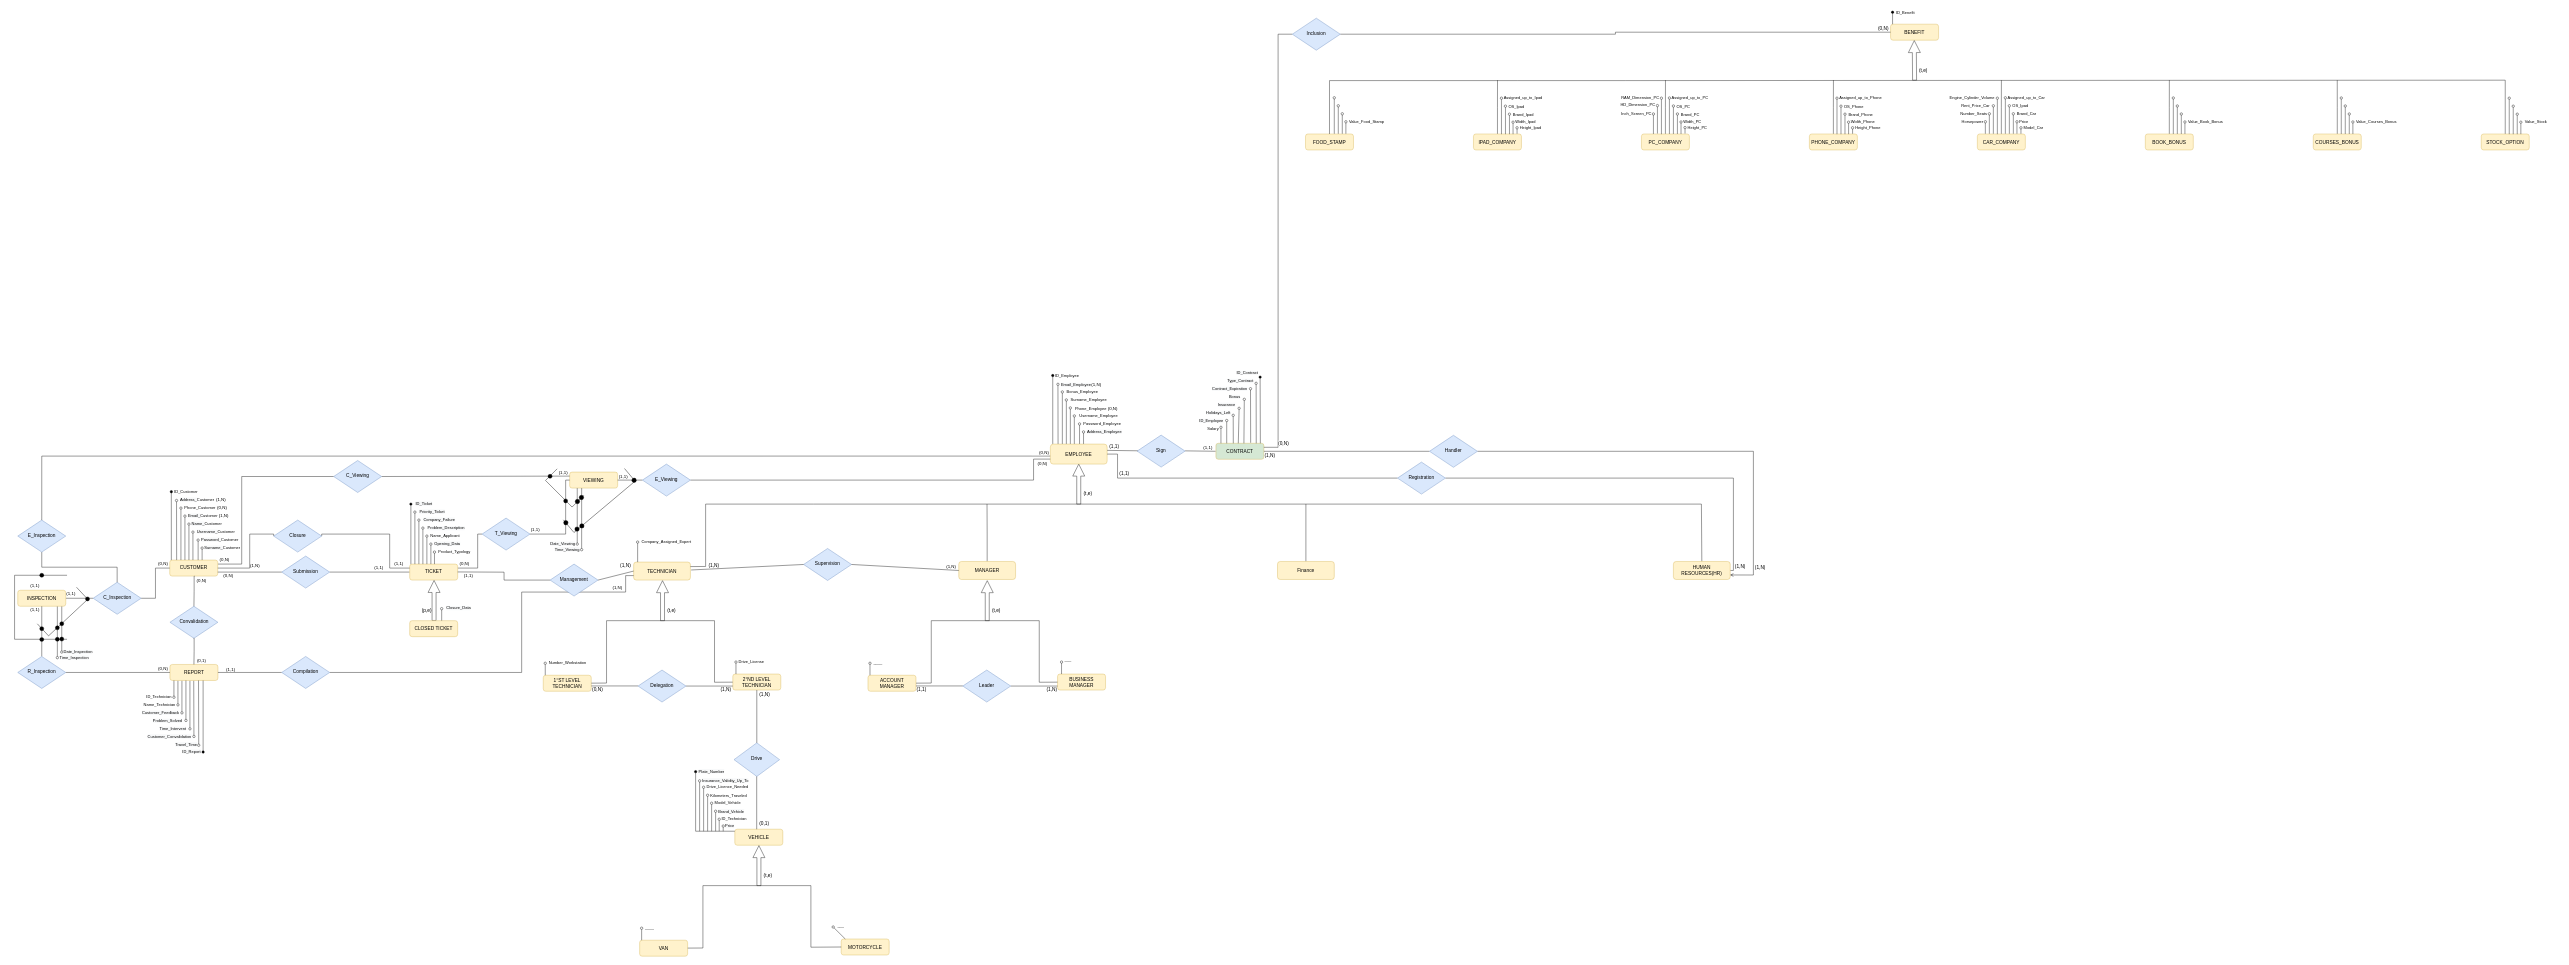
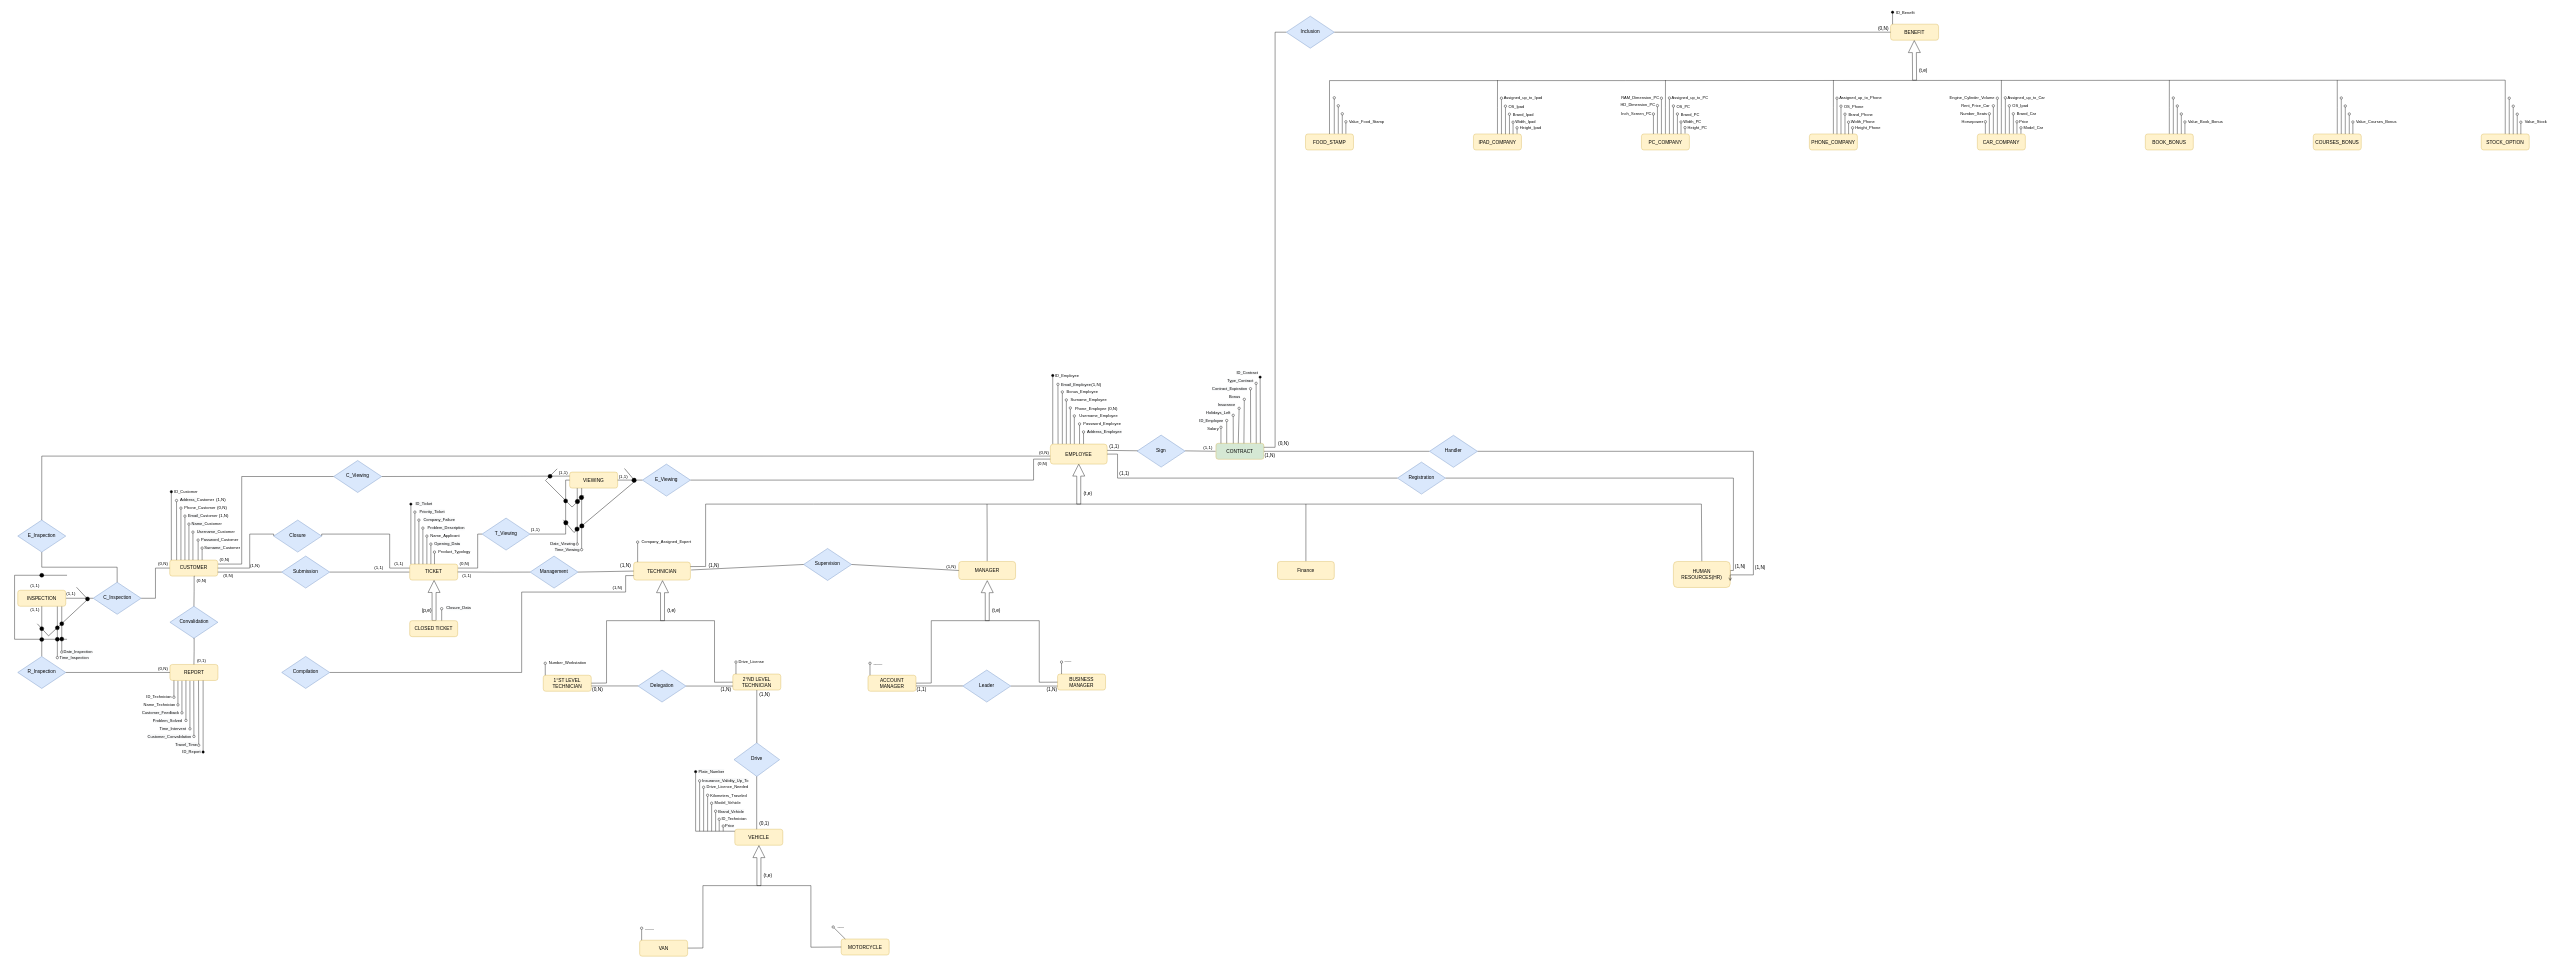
(1316, 34) -> (1310, 32)
(1702, 571) -> (1702, 575)
(574, 580) -> (554, 572)
(250, 673) -> none
